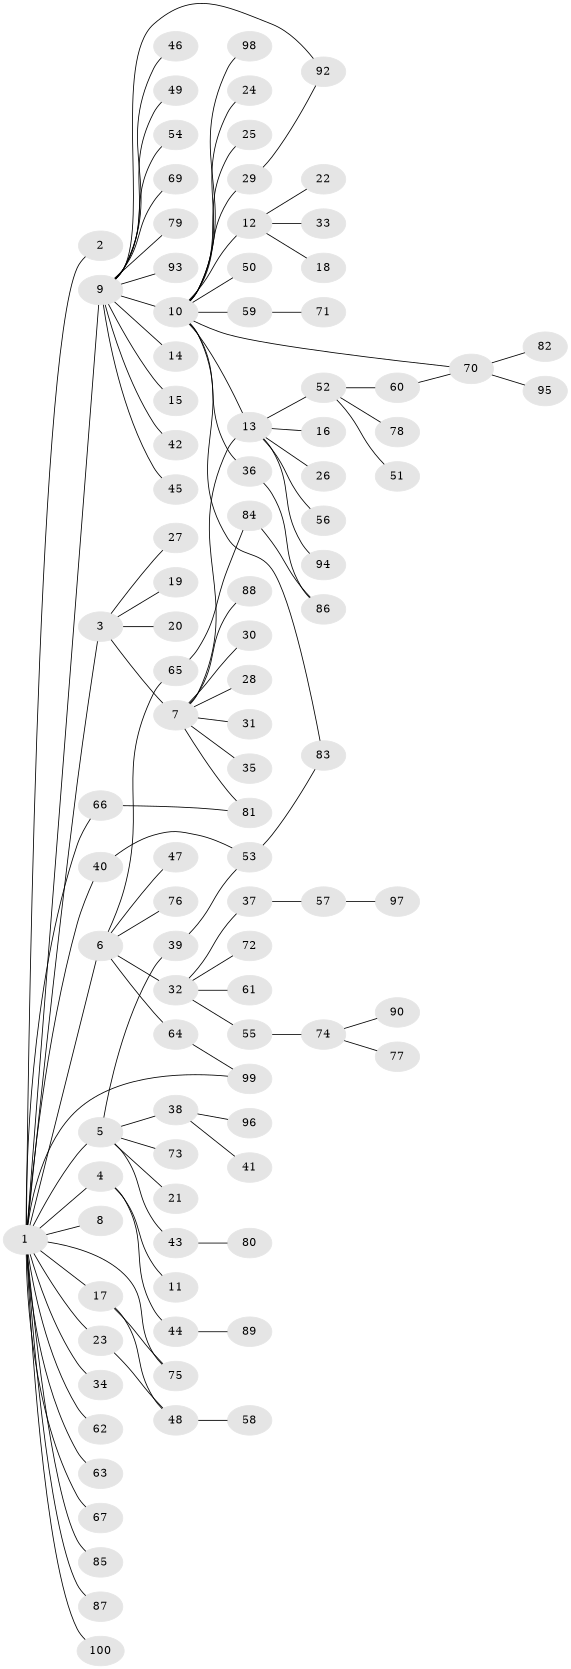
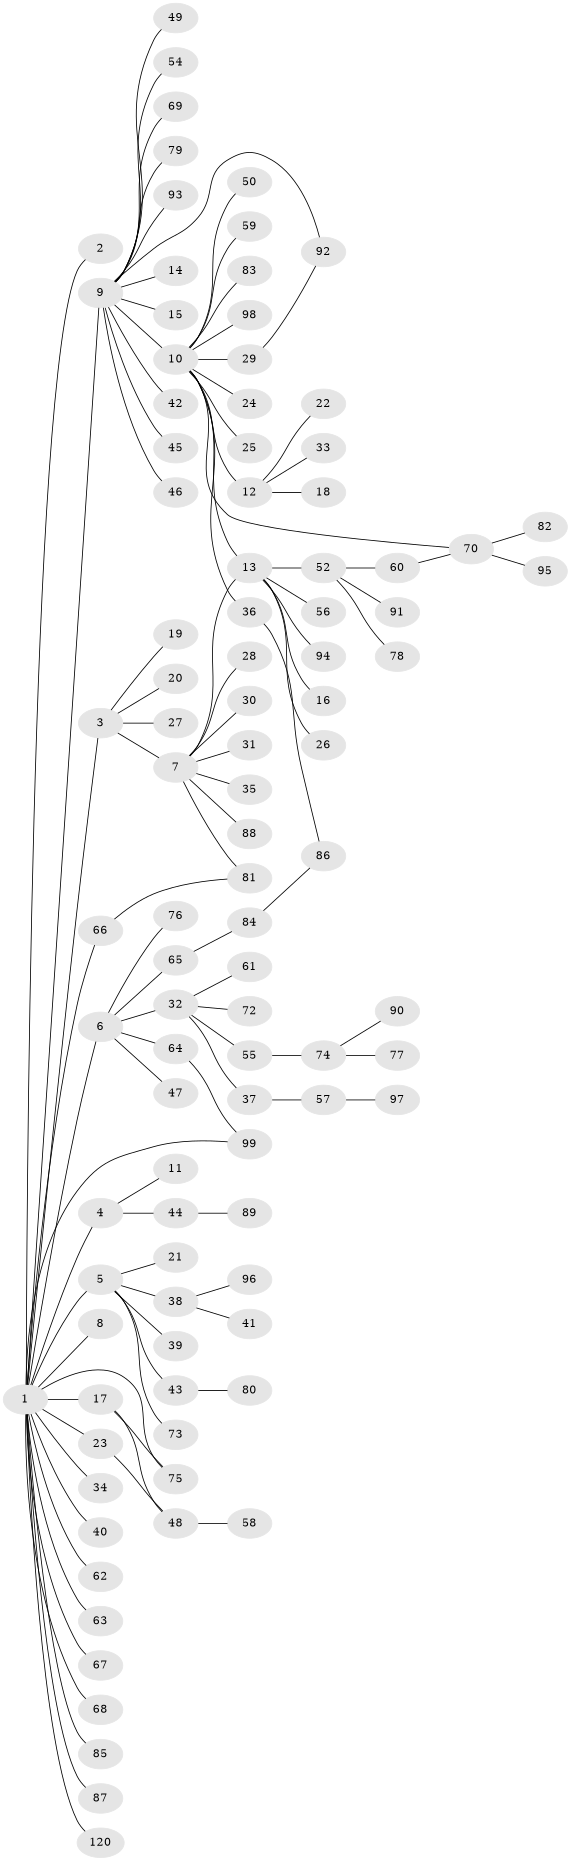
(324, 312) -> none
(397, 476) -> (397, 612)
(250, 857) -> none
(101, 1651) -> (101, 1843)
none -> (101, 1710)
